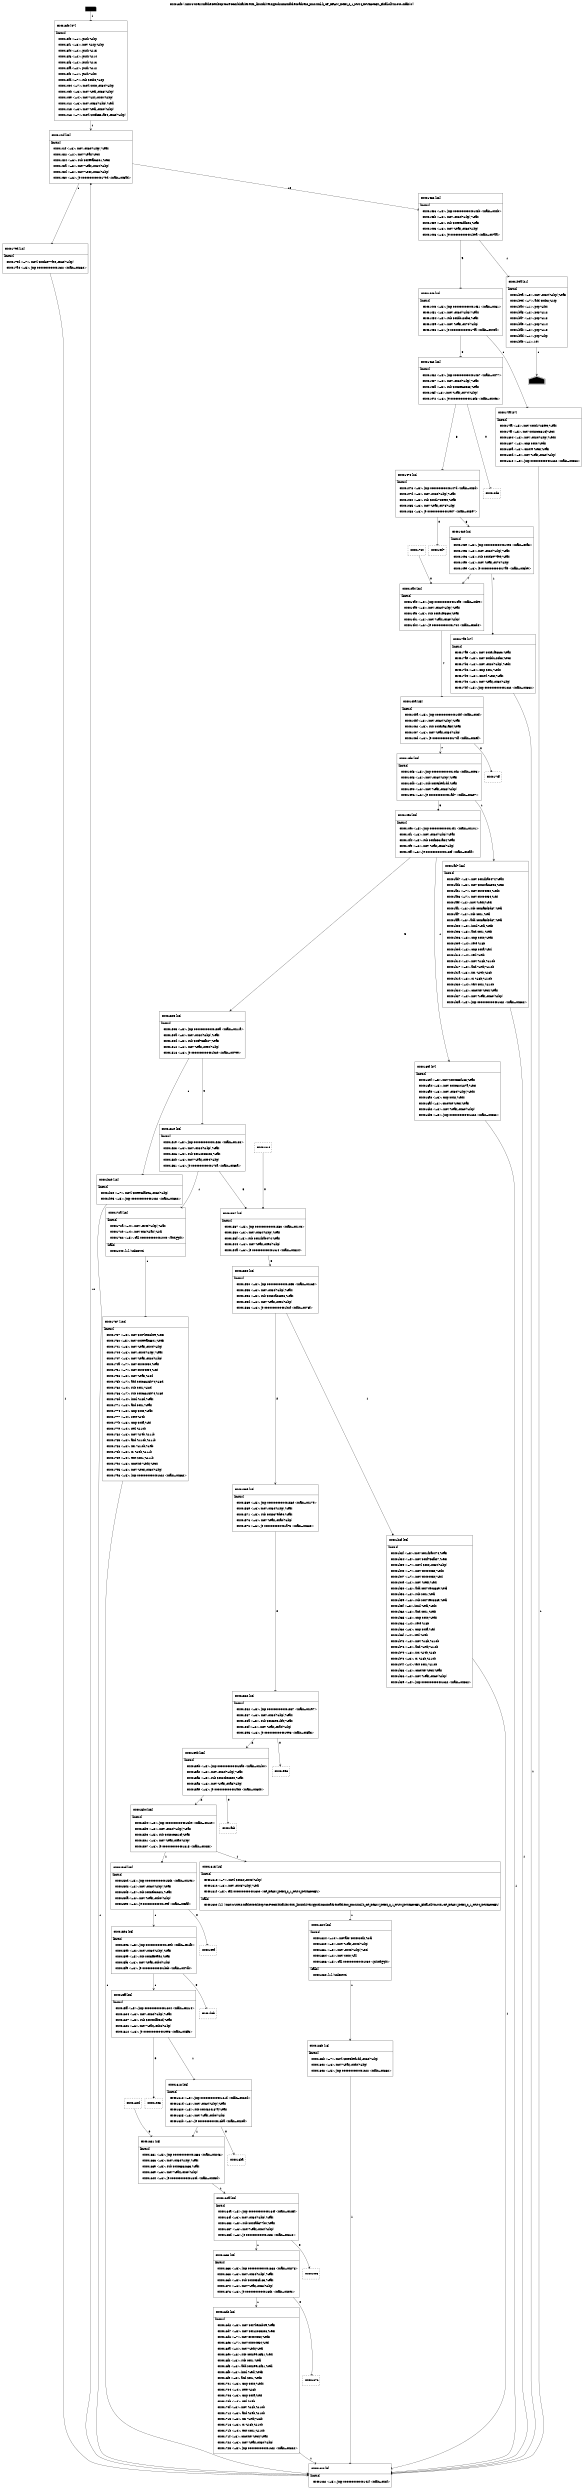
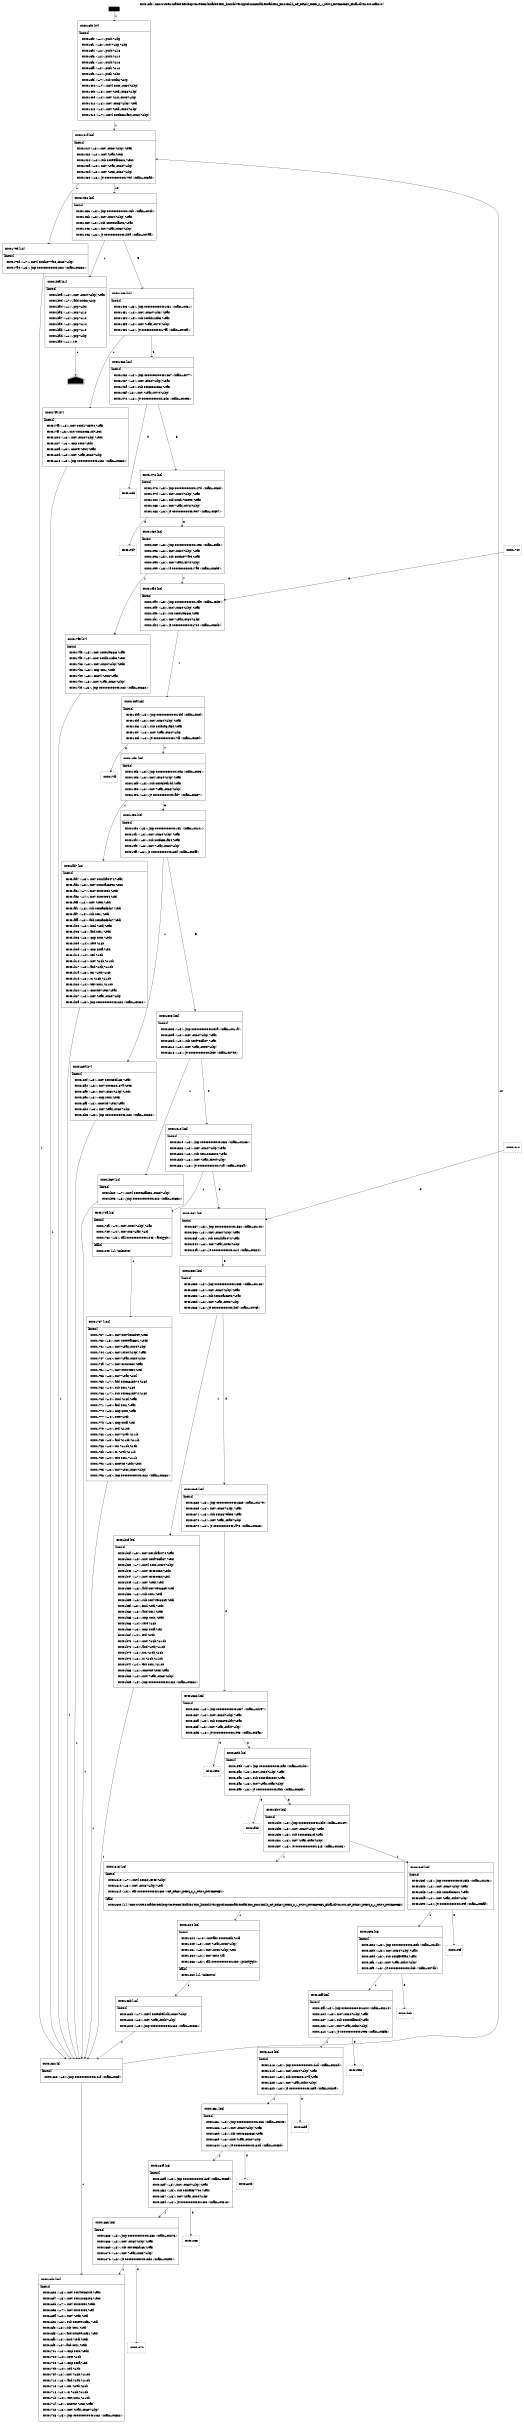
(91, 1428) -> (499, 1136)
(141, 2123) -> (245, 2165)
(307, 2458) -> (82, 2178)
